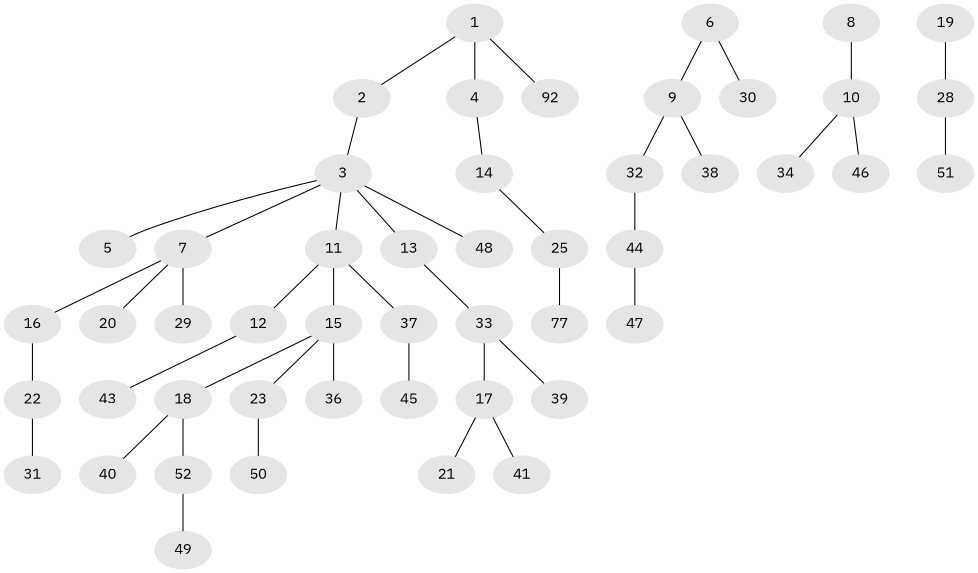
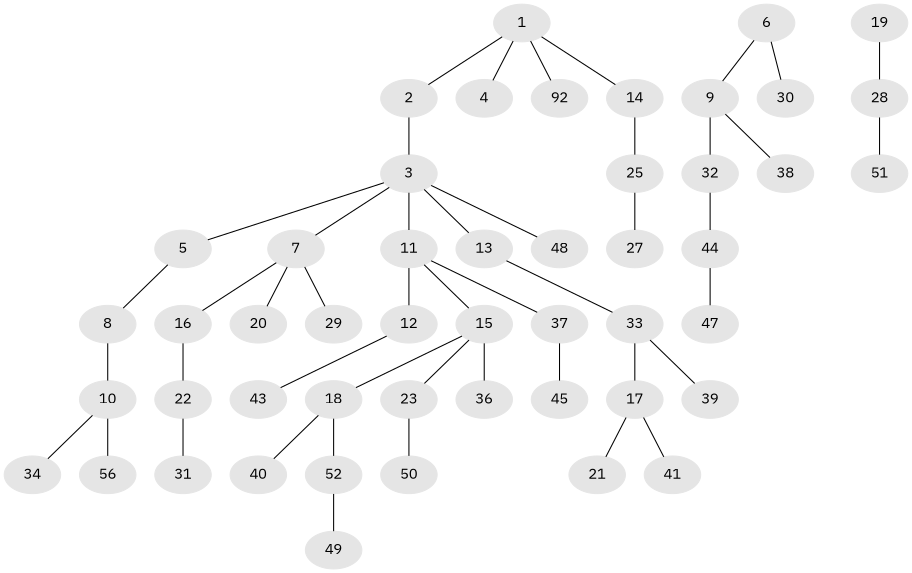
(479, 136) -> (578, 61)
(861, 174) -> (108, 475)
none -> (145, 286)
(560, 324) -> (635, 249)
